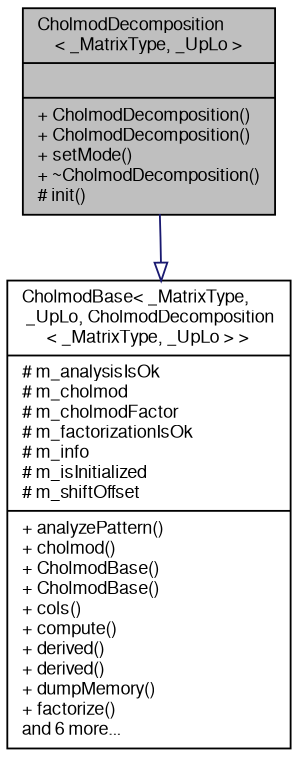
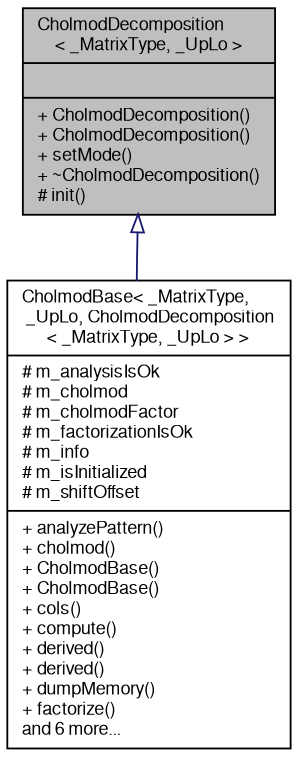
(160, 238) -> (137, 257)
